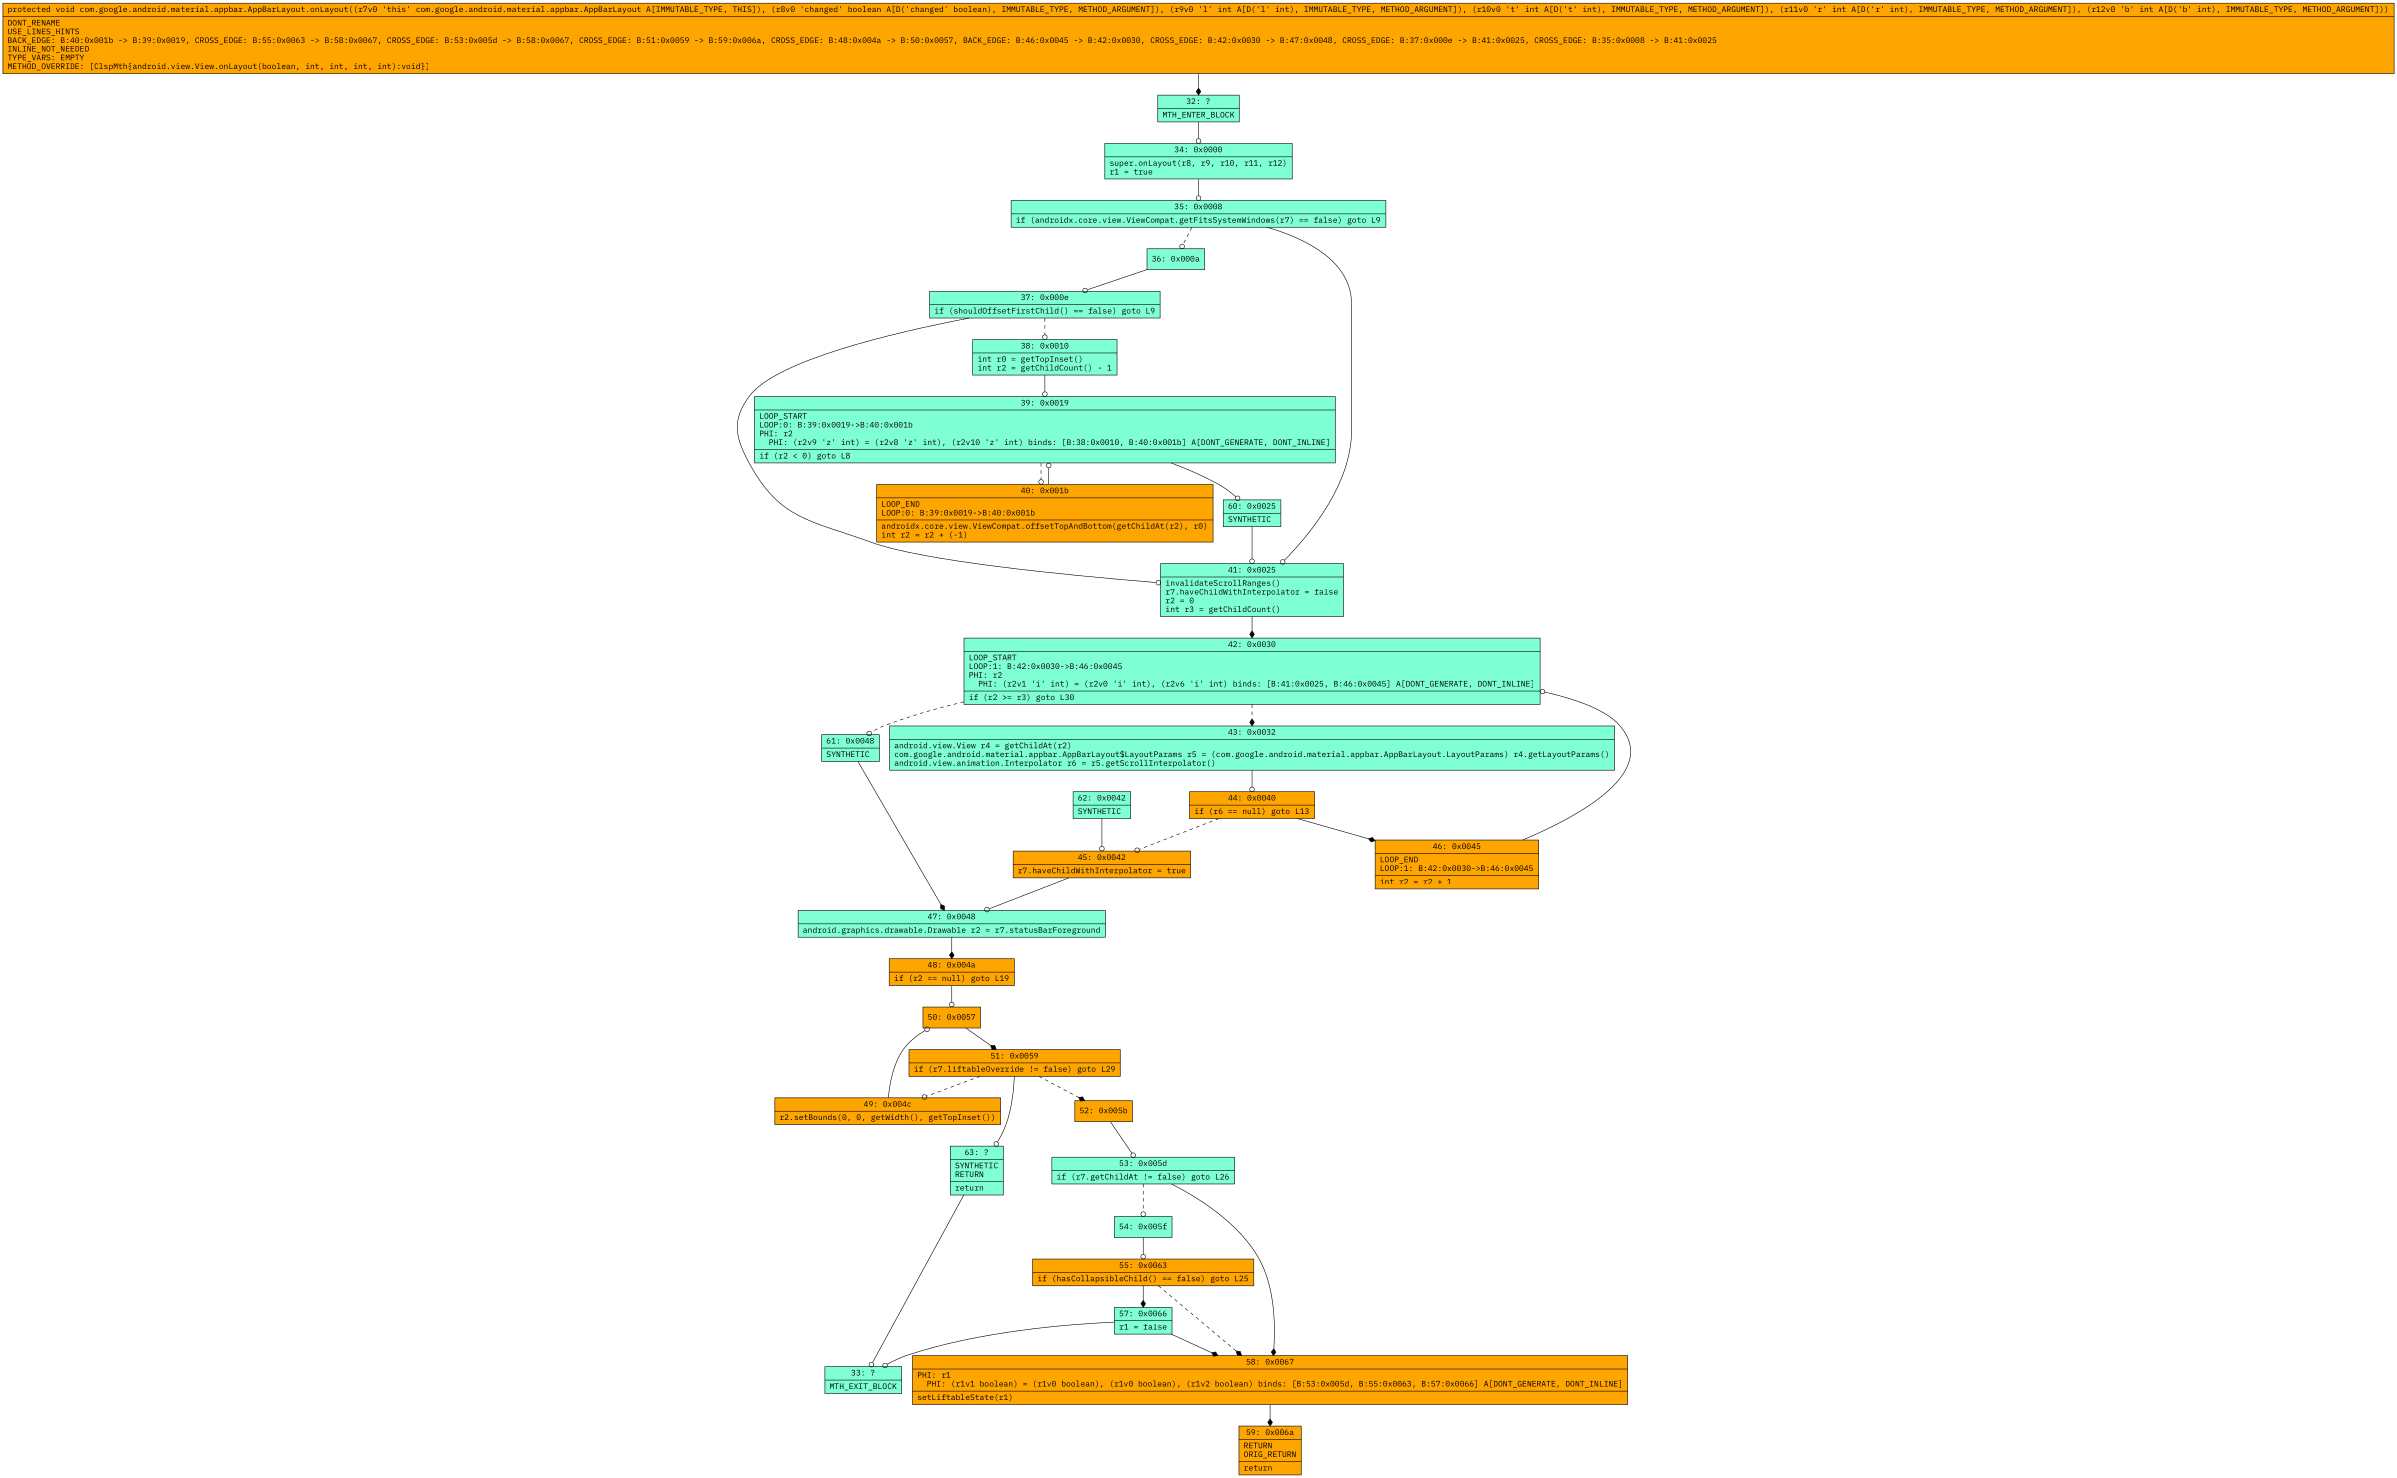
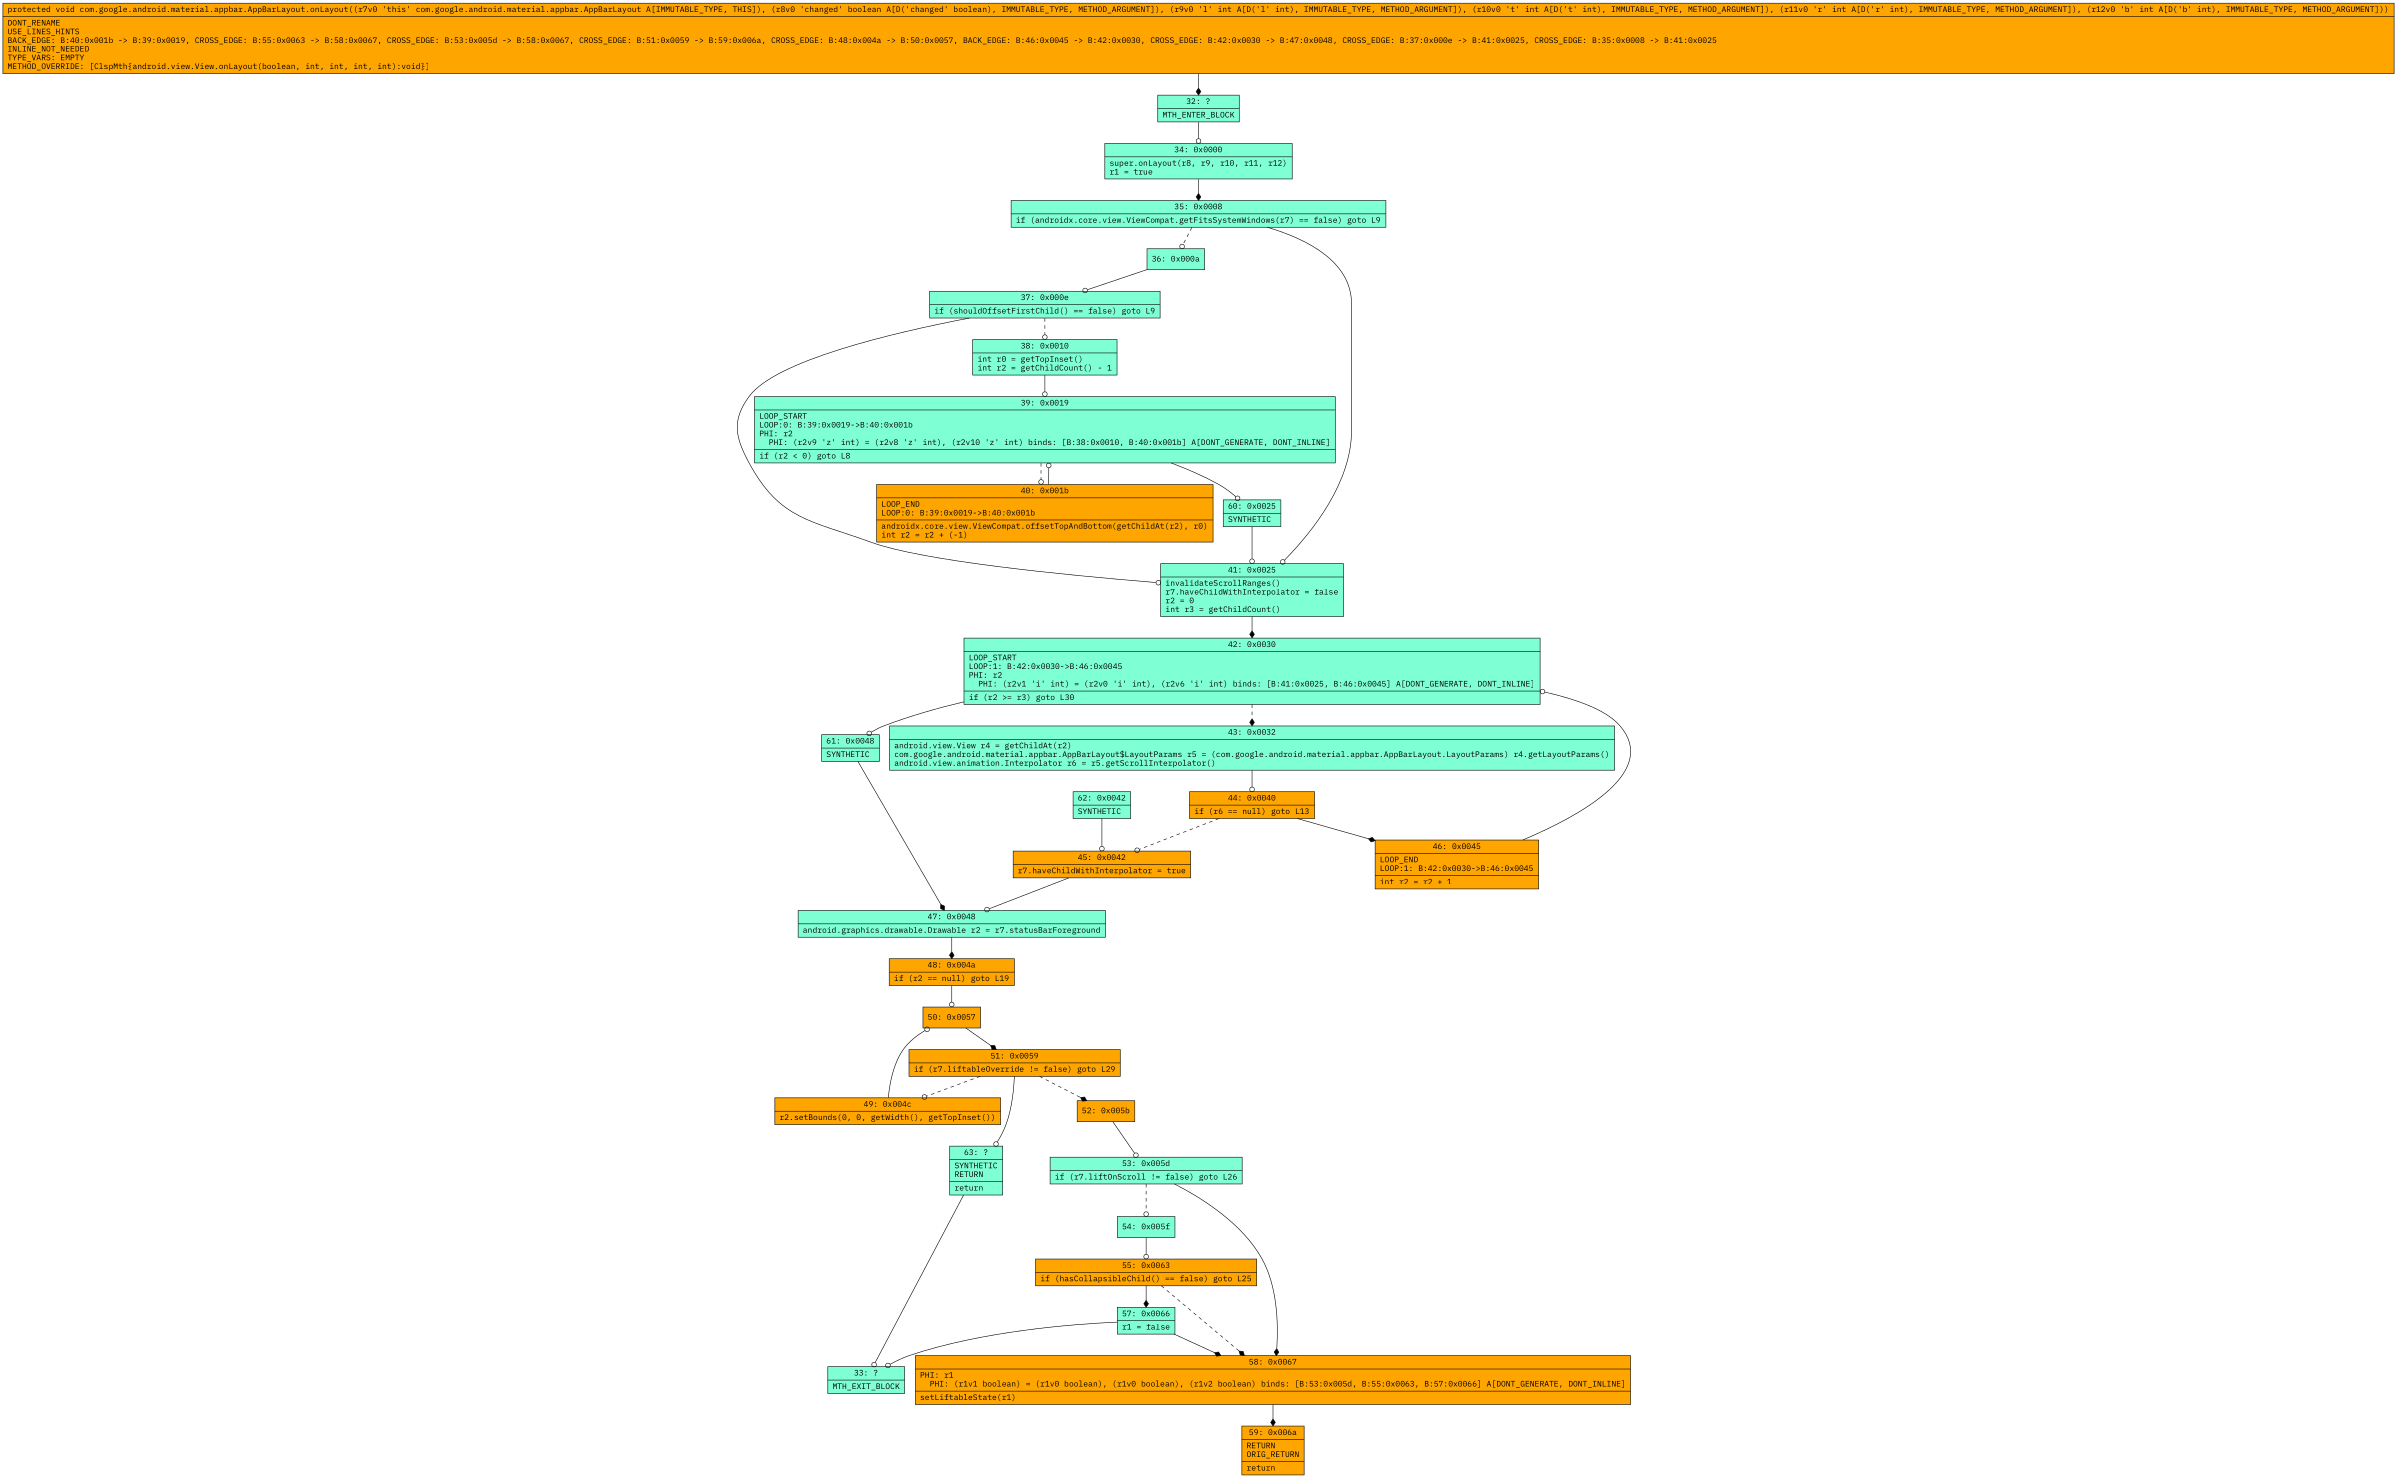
(1199, 187) -> (1199, 186)
(917, 715) -> (917, 715)
(1143, 1177) -> (1146, 1177)
